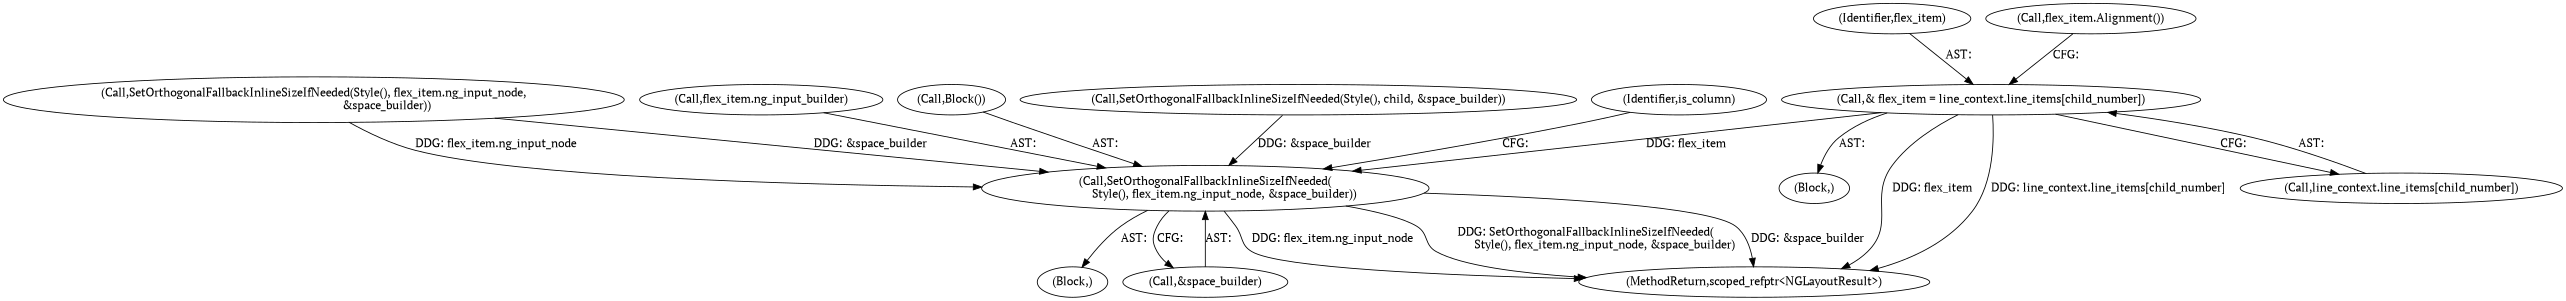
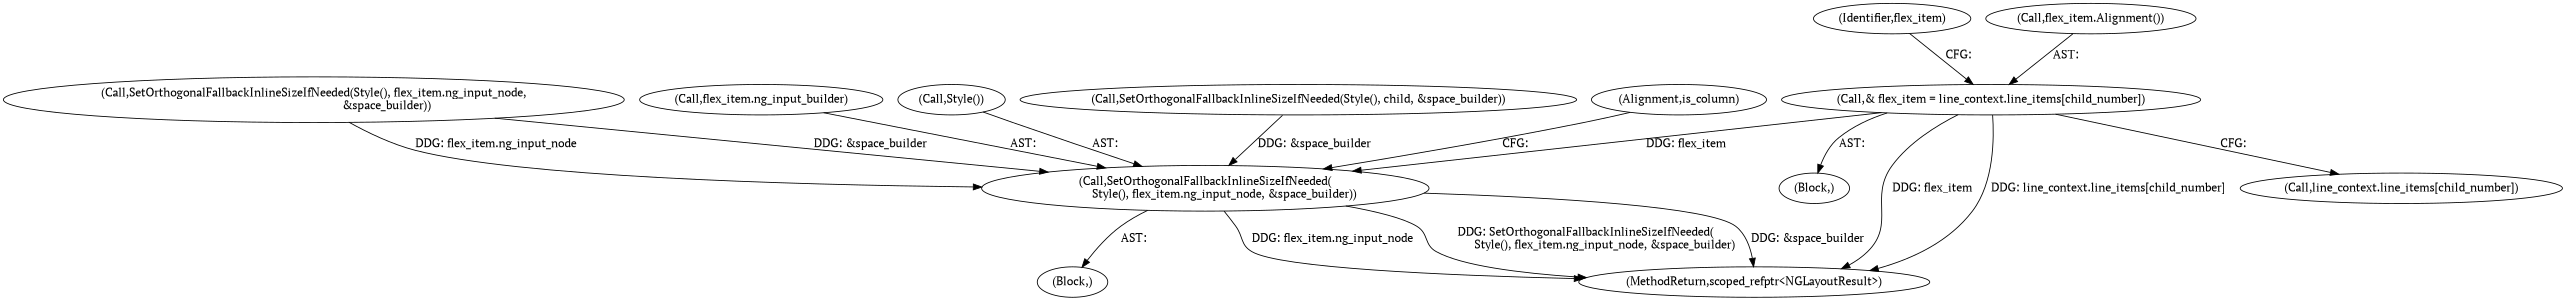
(1960, 55) -> (1960, 55)
(2068, 55) -> (2068, 55)
(952, 100) -> (952, 100)
(1679, 100) -> (1679, 100)
(2243, 135) -> none
(1205, 282) -> none
